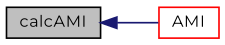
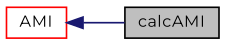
(138, 23) -> (104, 23)
